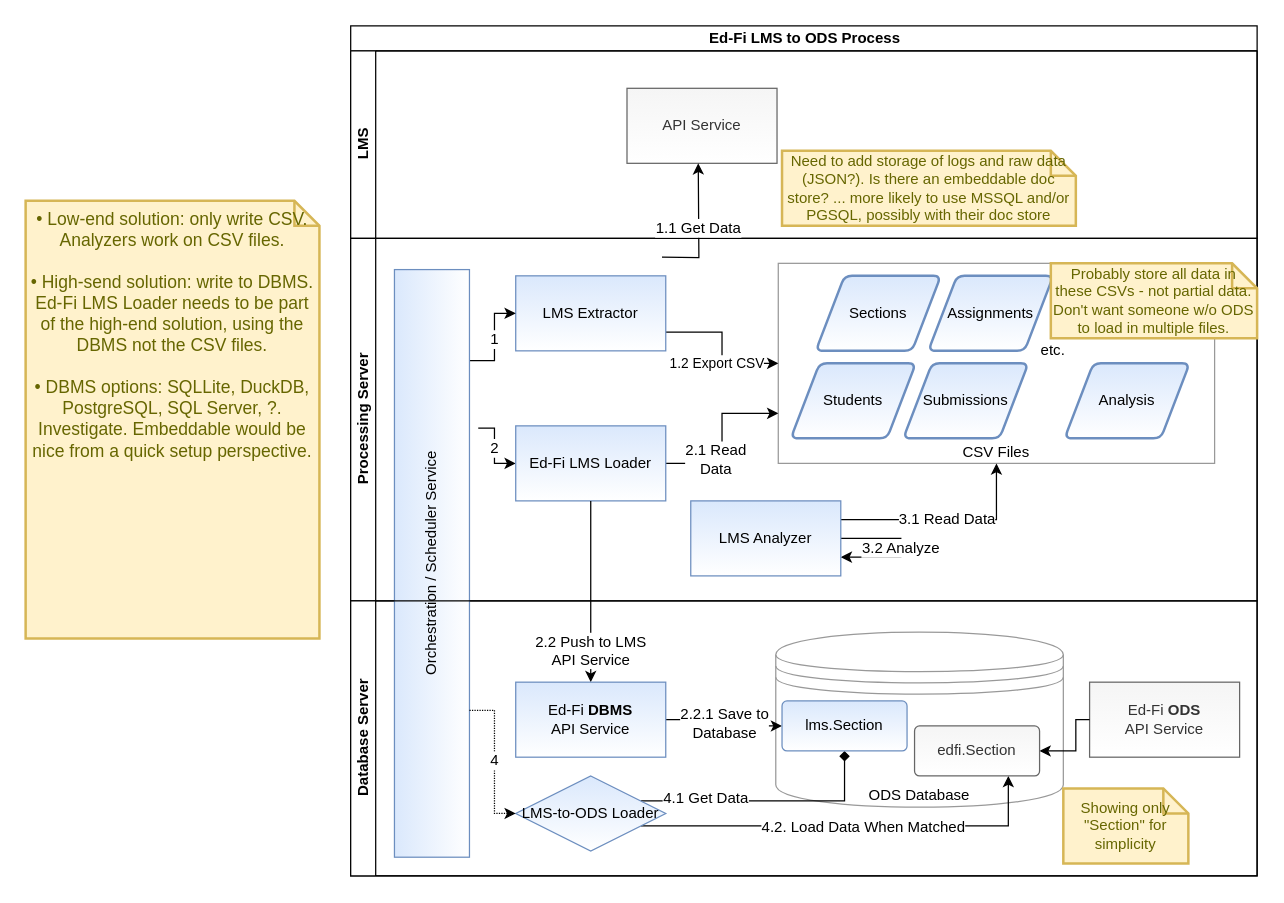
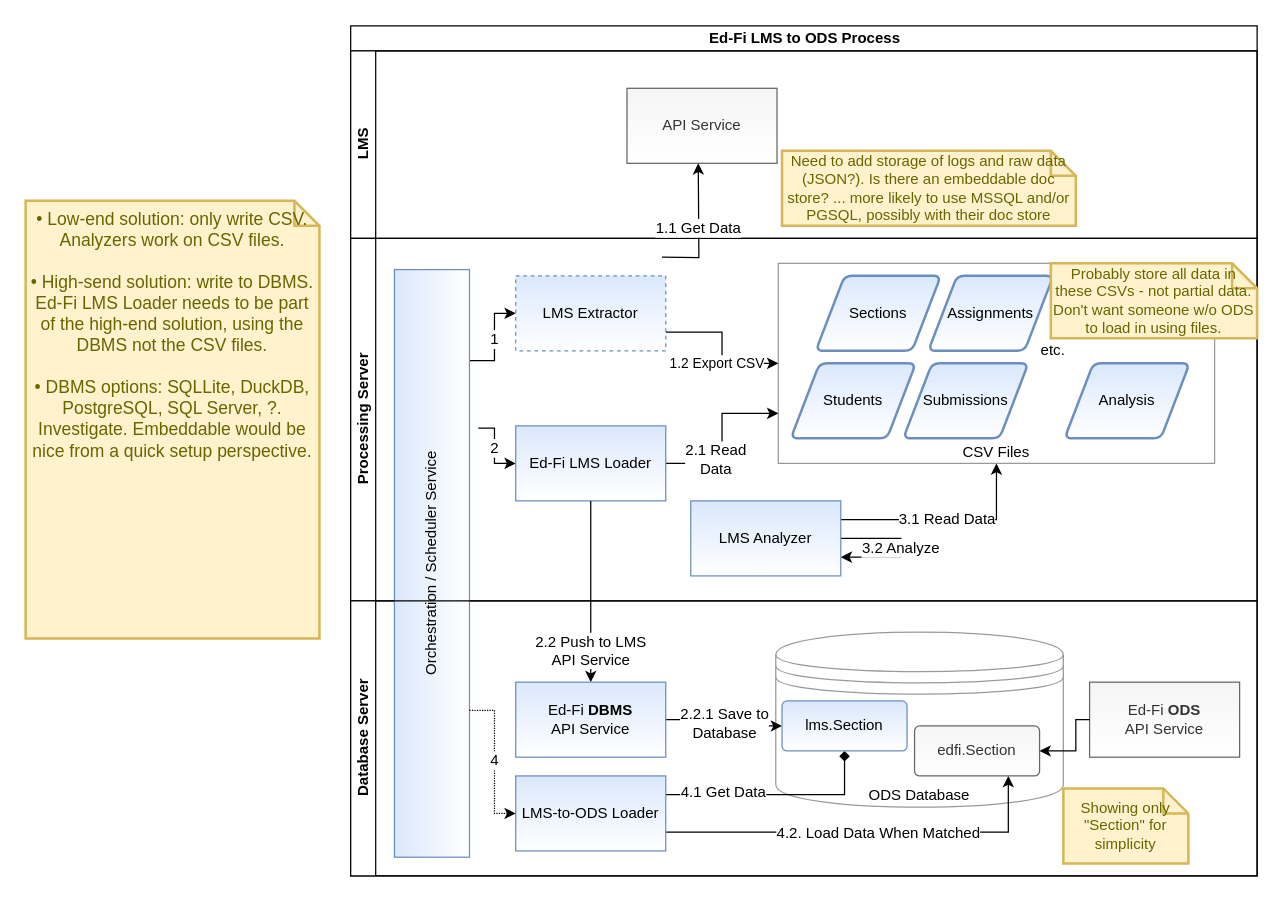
(1154, 301) -> (1154, 301)
(591, 313) -> (591, 313)
(591, 813) -> (591, 813)
